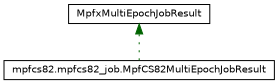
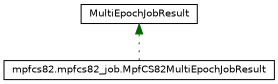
(139, 14) -> (139, 14)
